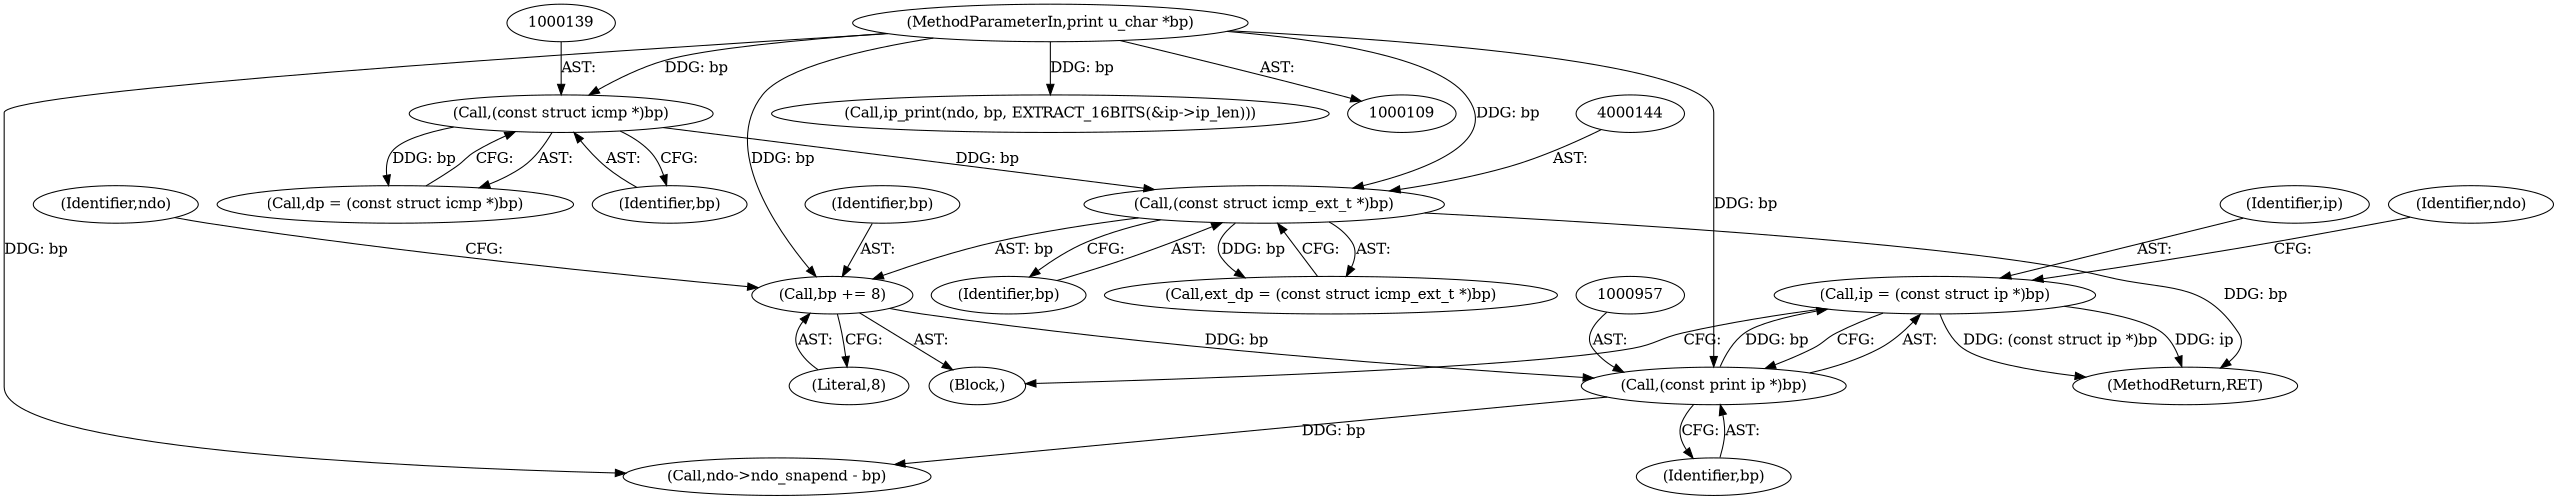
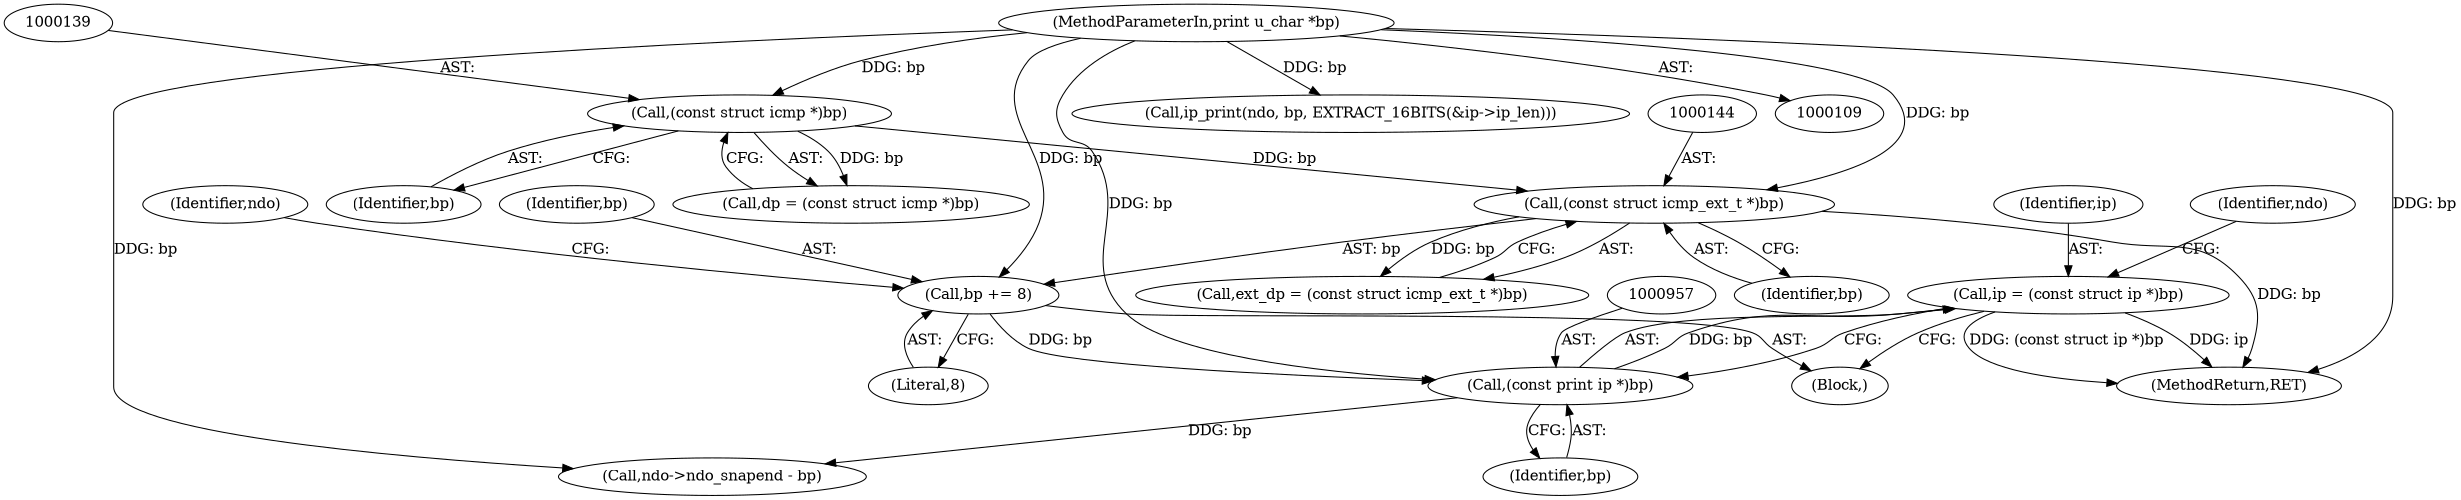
none -> (2040, 57)
(1630, 114) -> (1702, 114)
